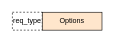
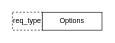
(72, 21) -> (72, 21)
